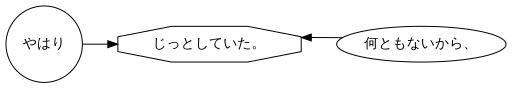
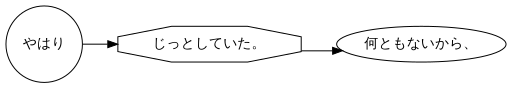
(327, 38) -> (317, 51)
